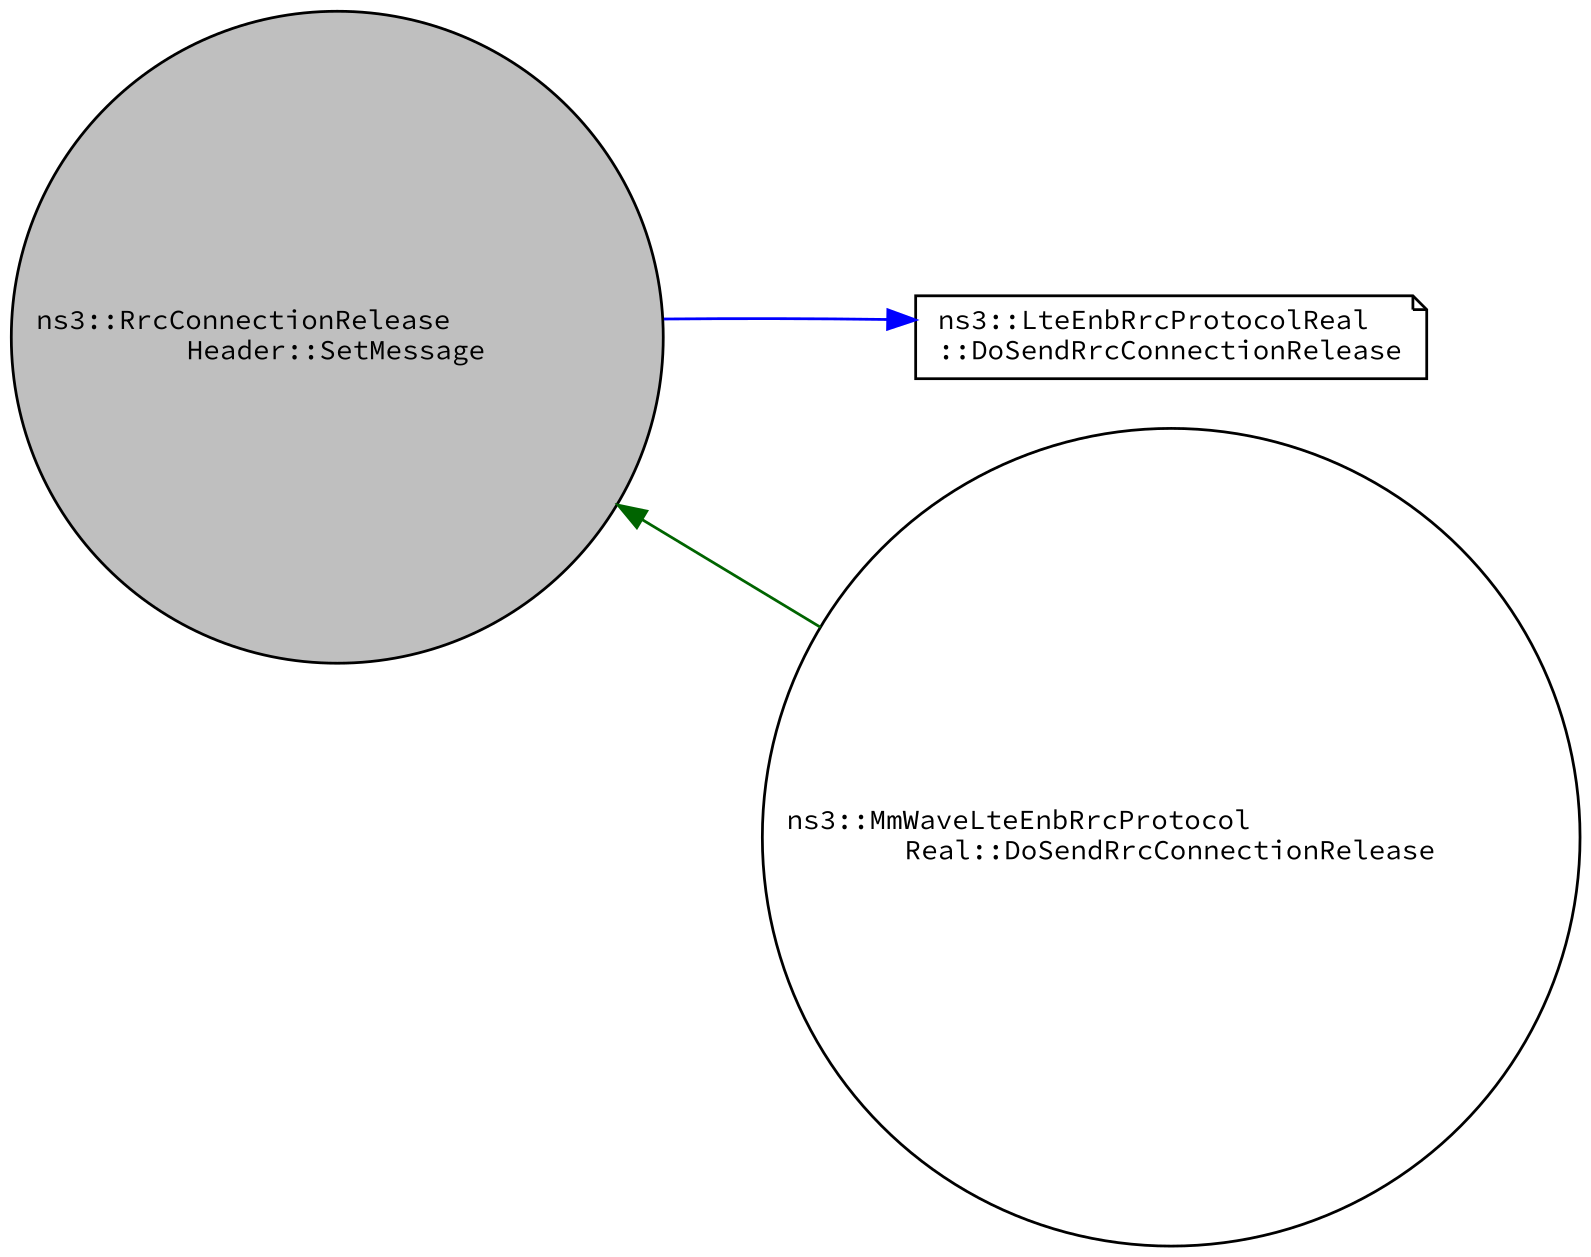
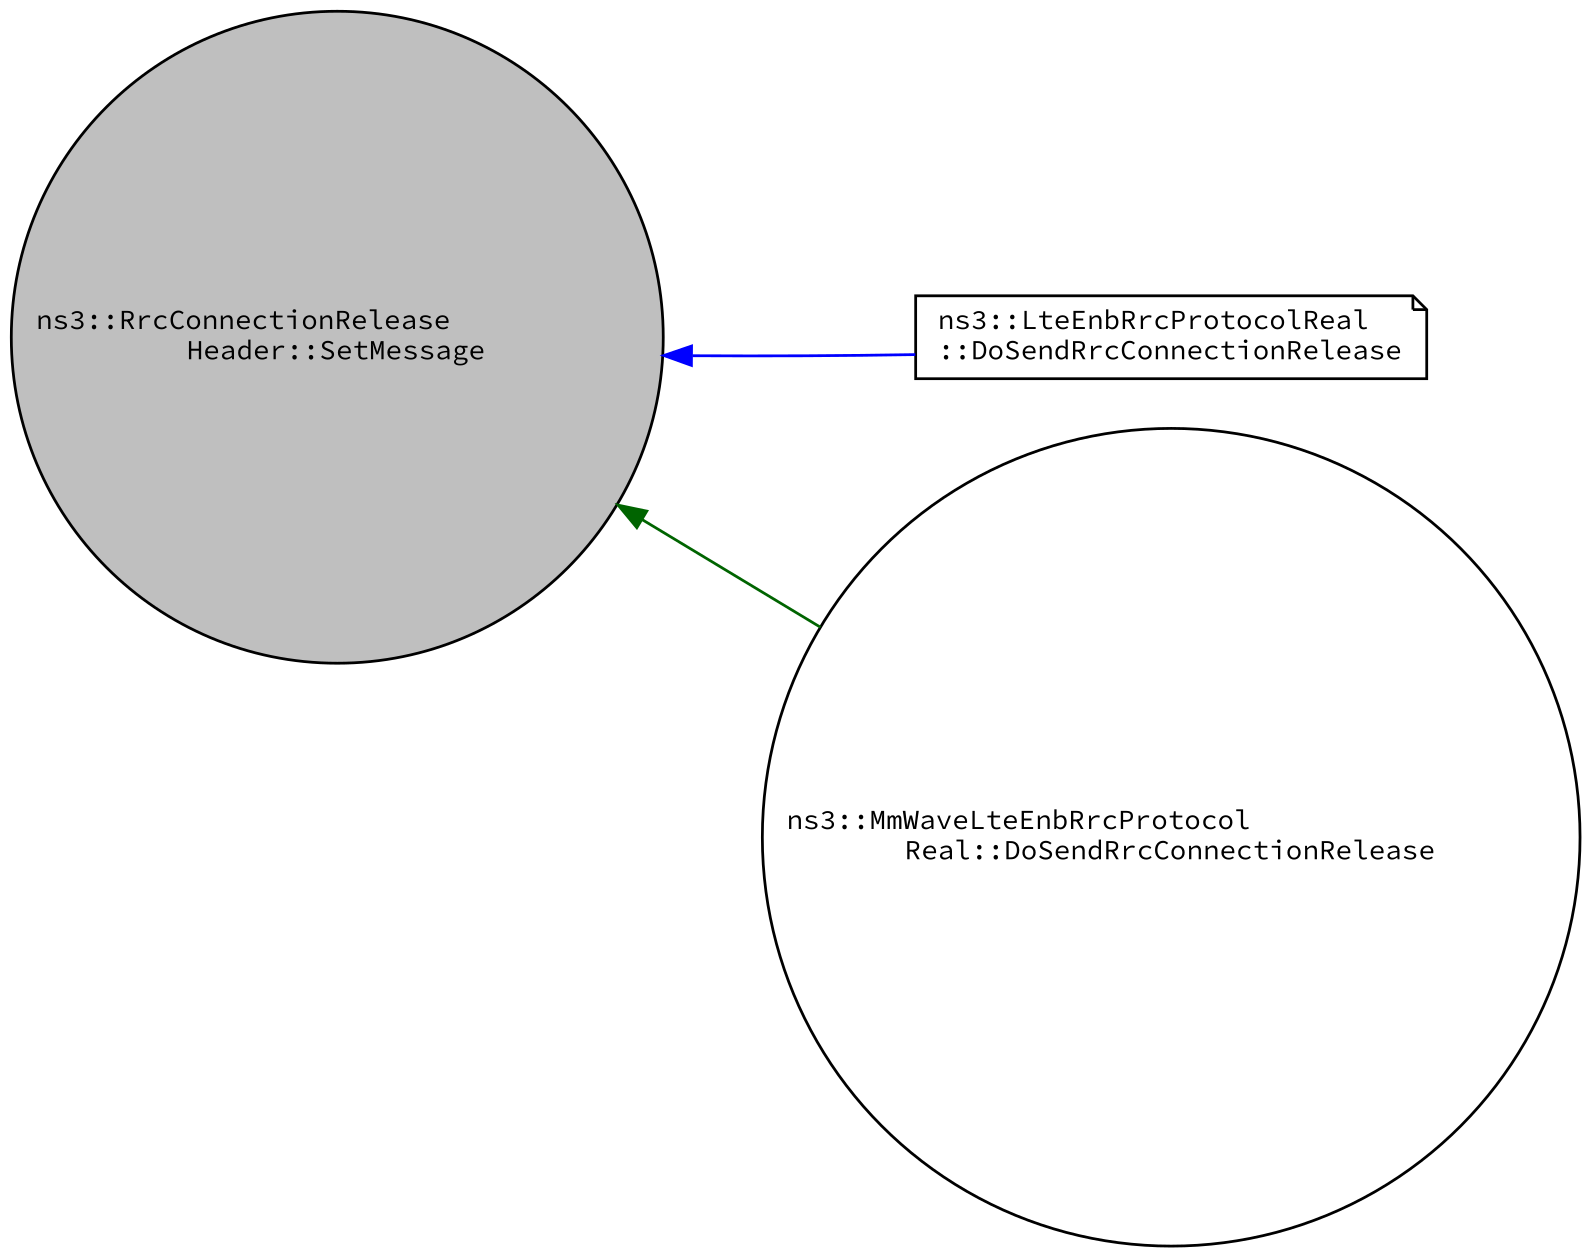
(775, 319) -> (804, 356)
